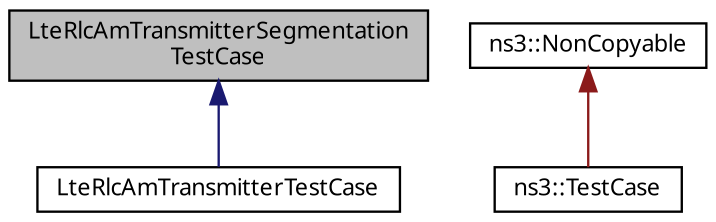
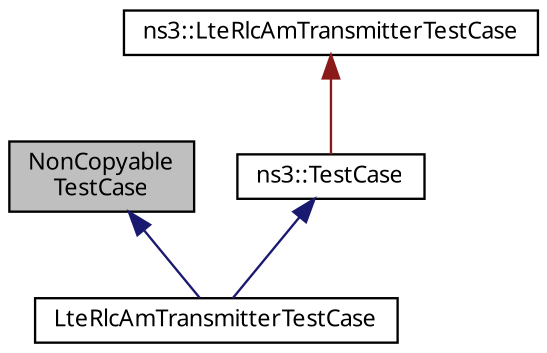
(219, 46) -> (102, 177)
(588, 46) -> (331, 33)
none -> (266, 258)
